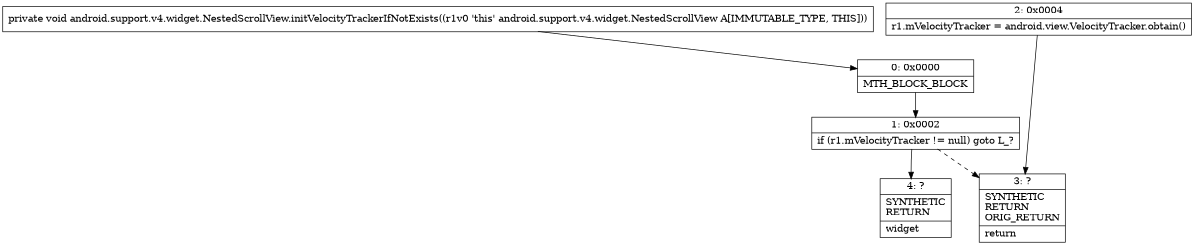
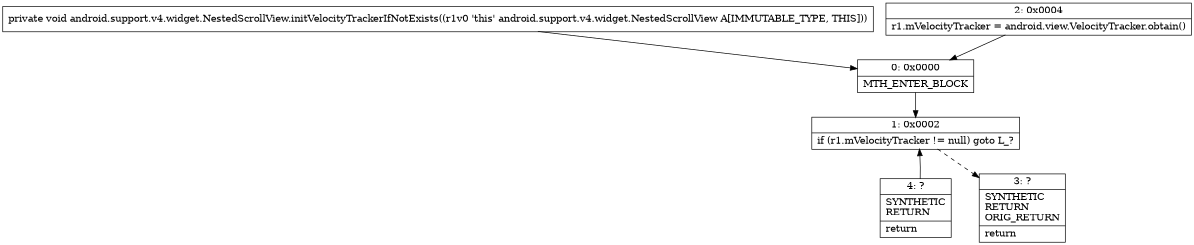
(915, 84) -> (916, 84)
(1032, 101) -> (981, 46)
(911, 160) -> (920, 167)
(902, 229) -> (901, 229)
